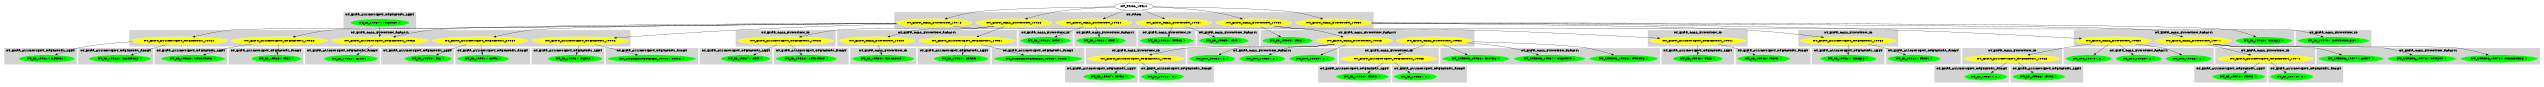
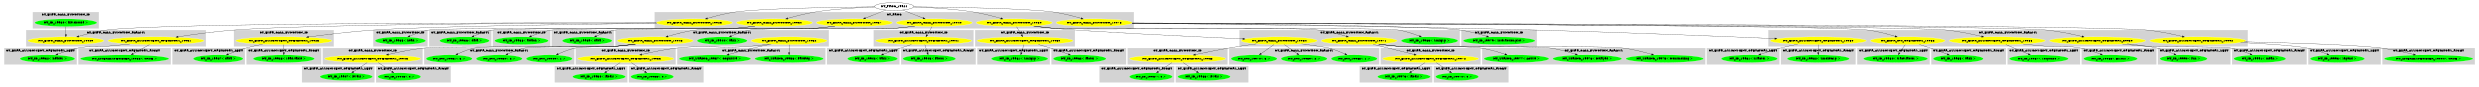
(380, 31) -> (2018, 50)
(280, 41) -> (1908, 41)
(880, 49) -> (66, 31)
(1476, 59) -> none
